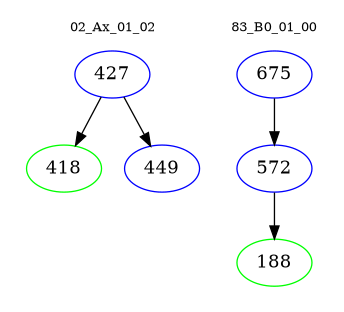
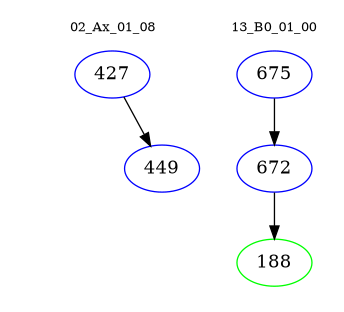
(113, 28) -> (113, 28)
(274, 28) -> (274, 28)
(64, 169) -> none
(274, 169) -> (274, 169)
